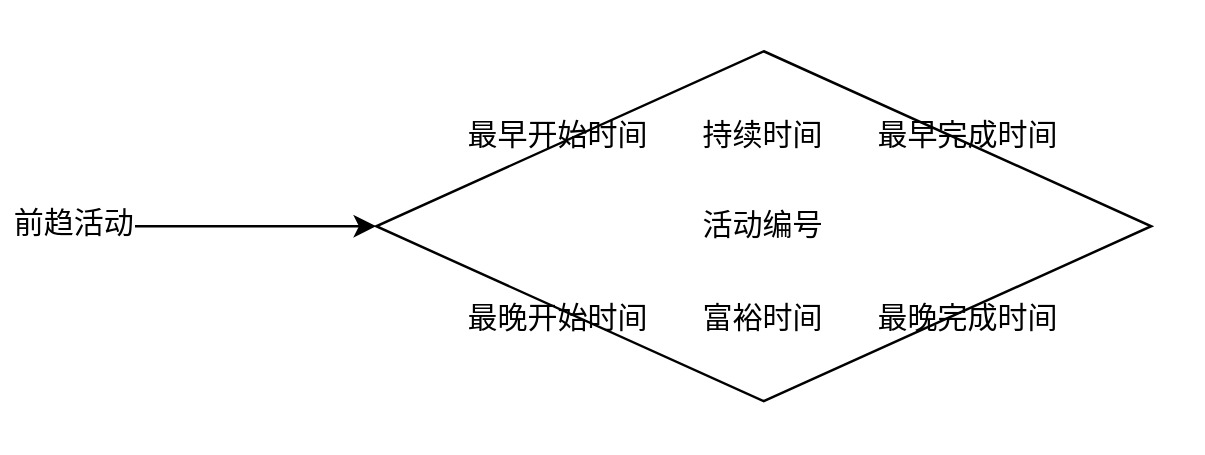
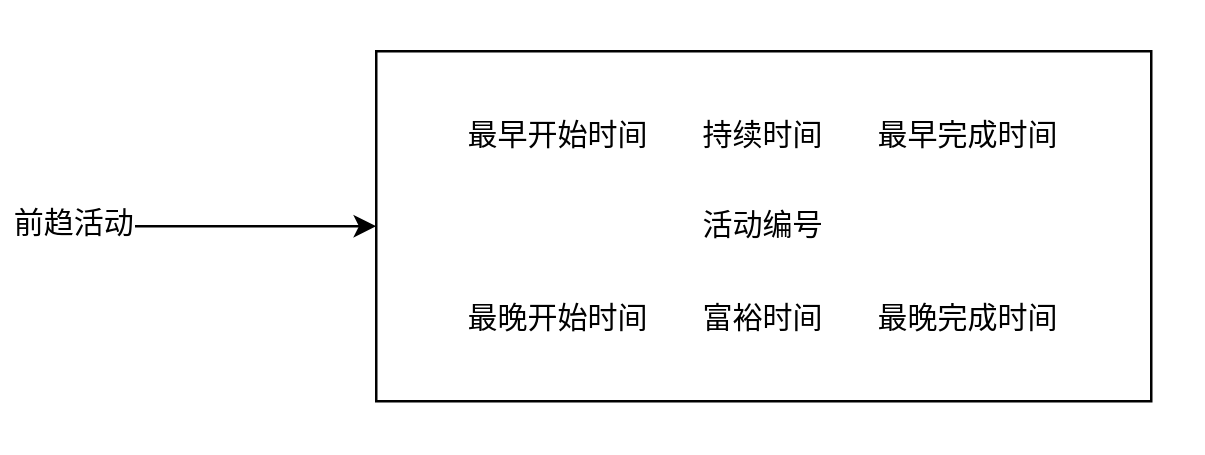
(764, 226) -> (764, 226)
